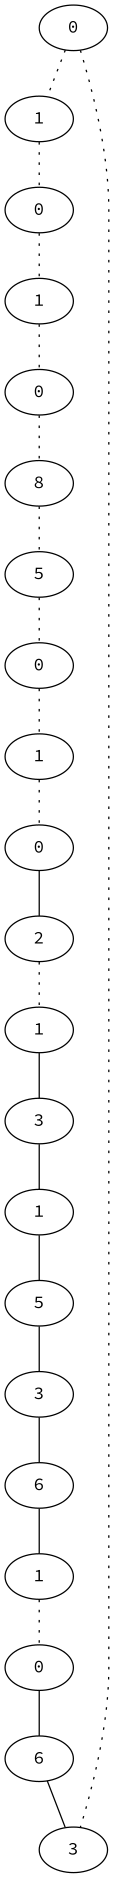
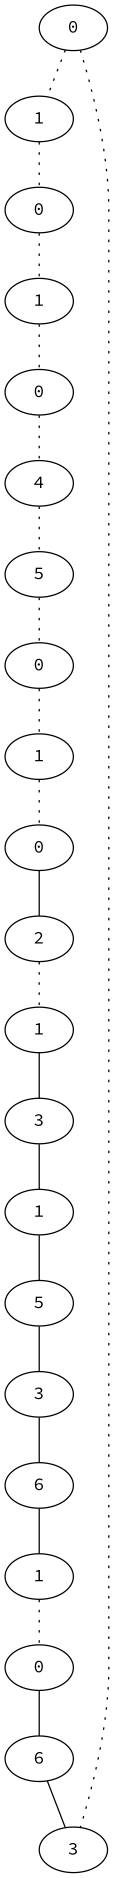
(39, 483) -> (39, 483)
